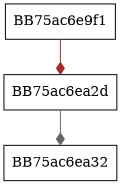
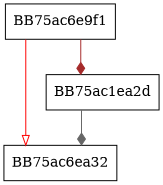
none -> (26, 87)
(60, 92) -> (103, 92)
